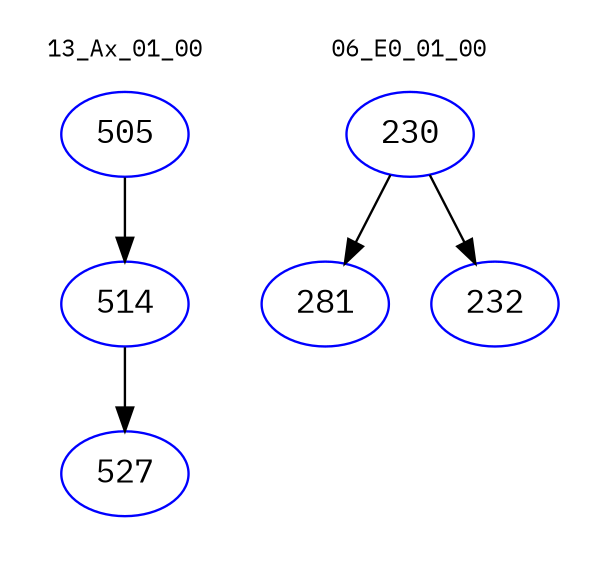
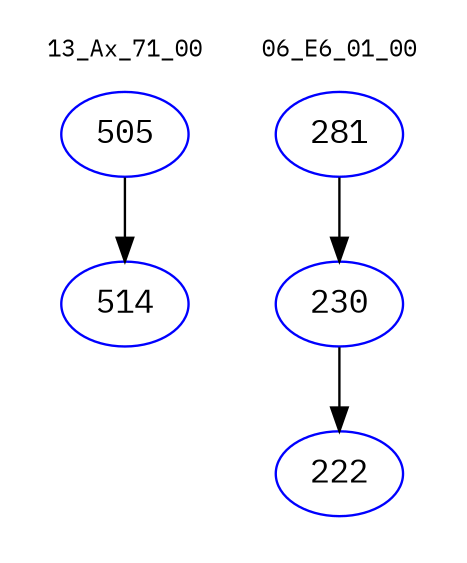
(126, 51) -> (126, 51)
(410, 51) -> (341, 51)
(373, 209) -> (339, 208)
(495, 304) -> (339, 474)
(125, 474) -> none
